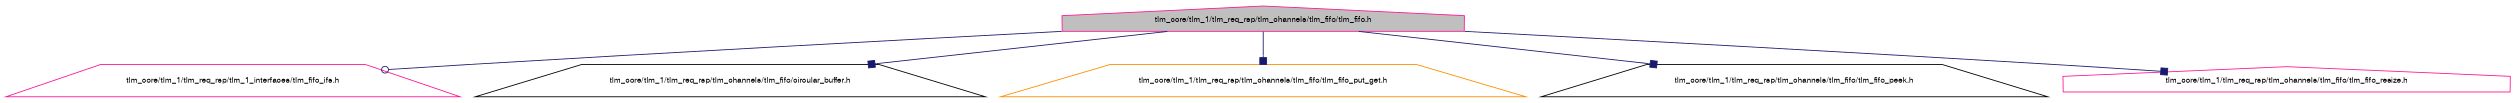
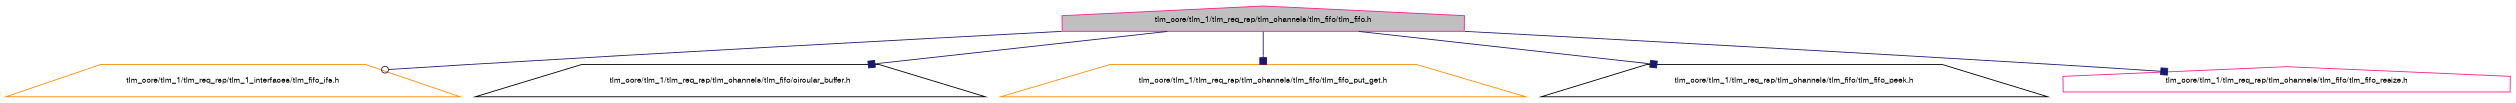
(233, 81) -> (233, 81)
